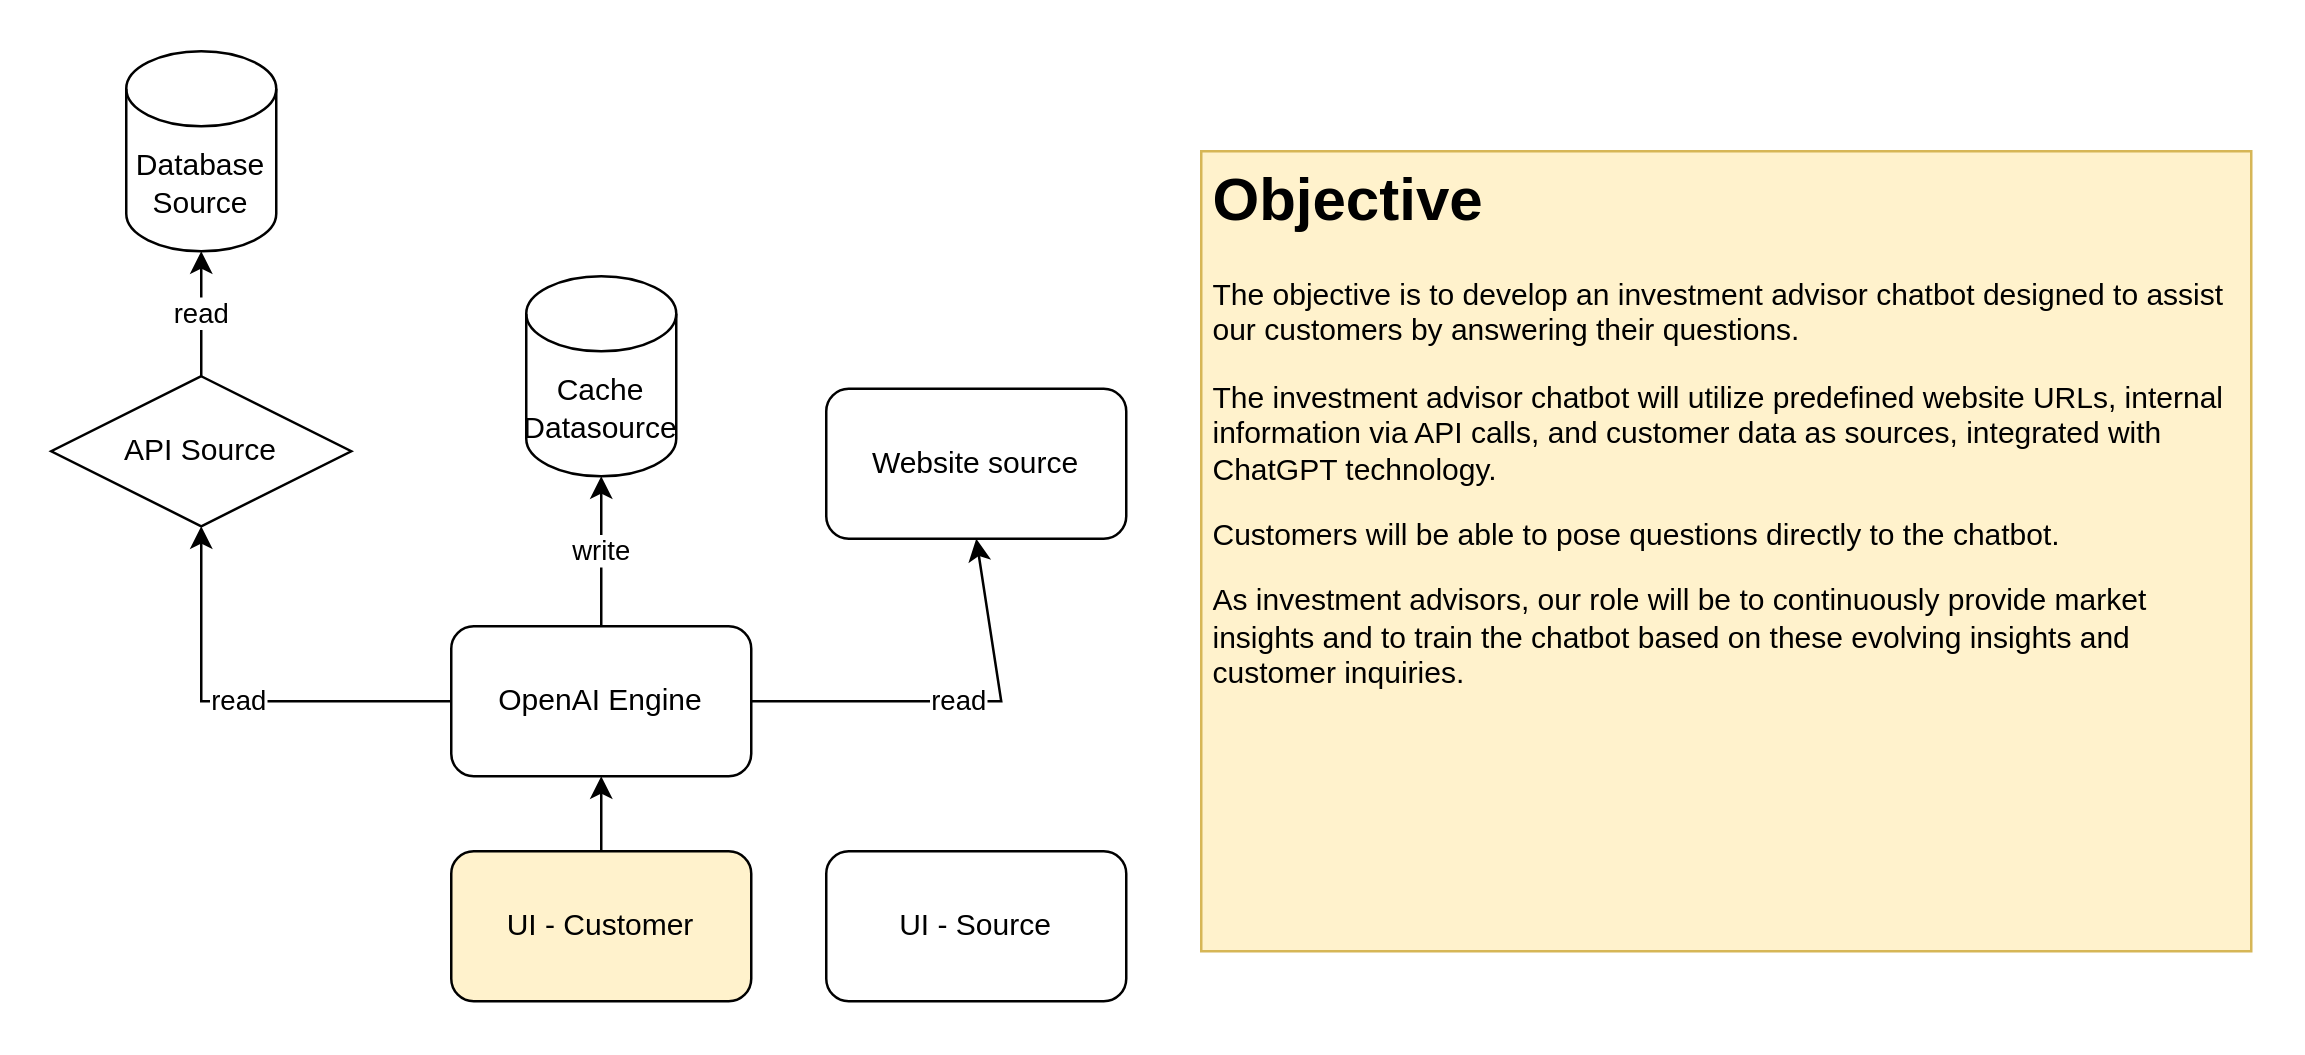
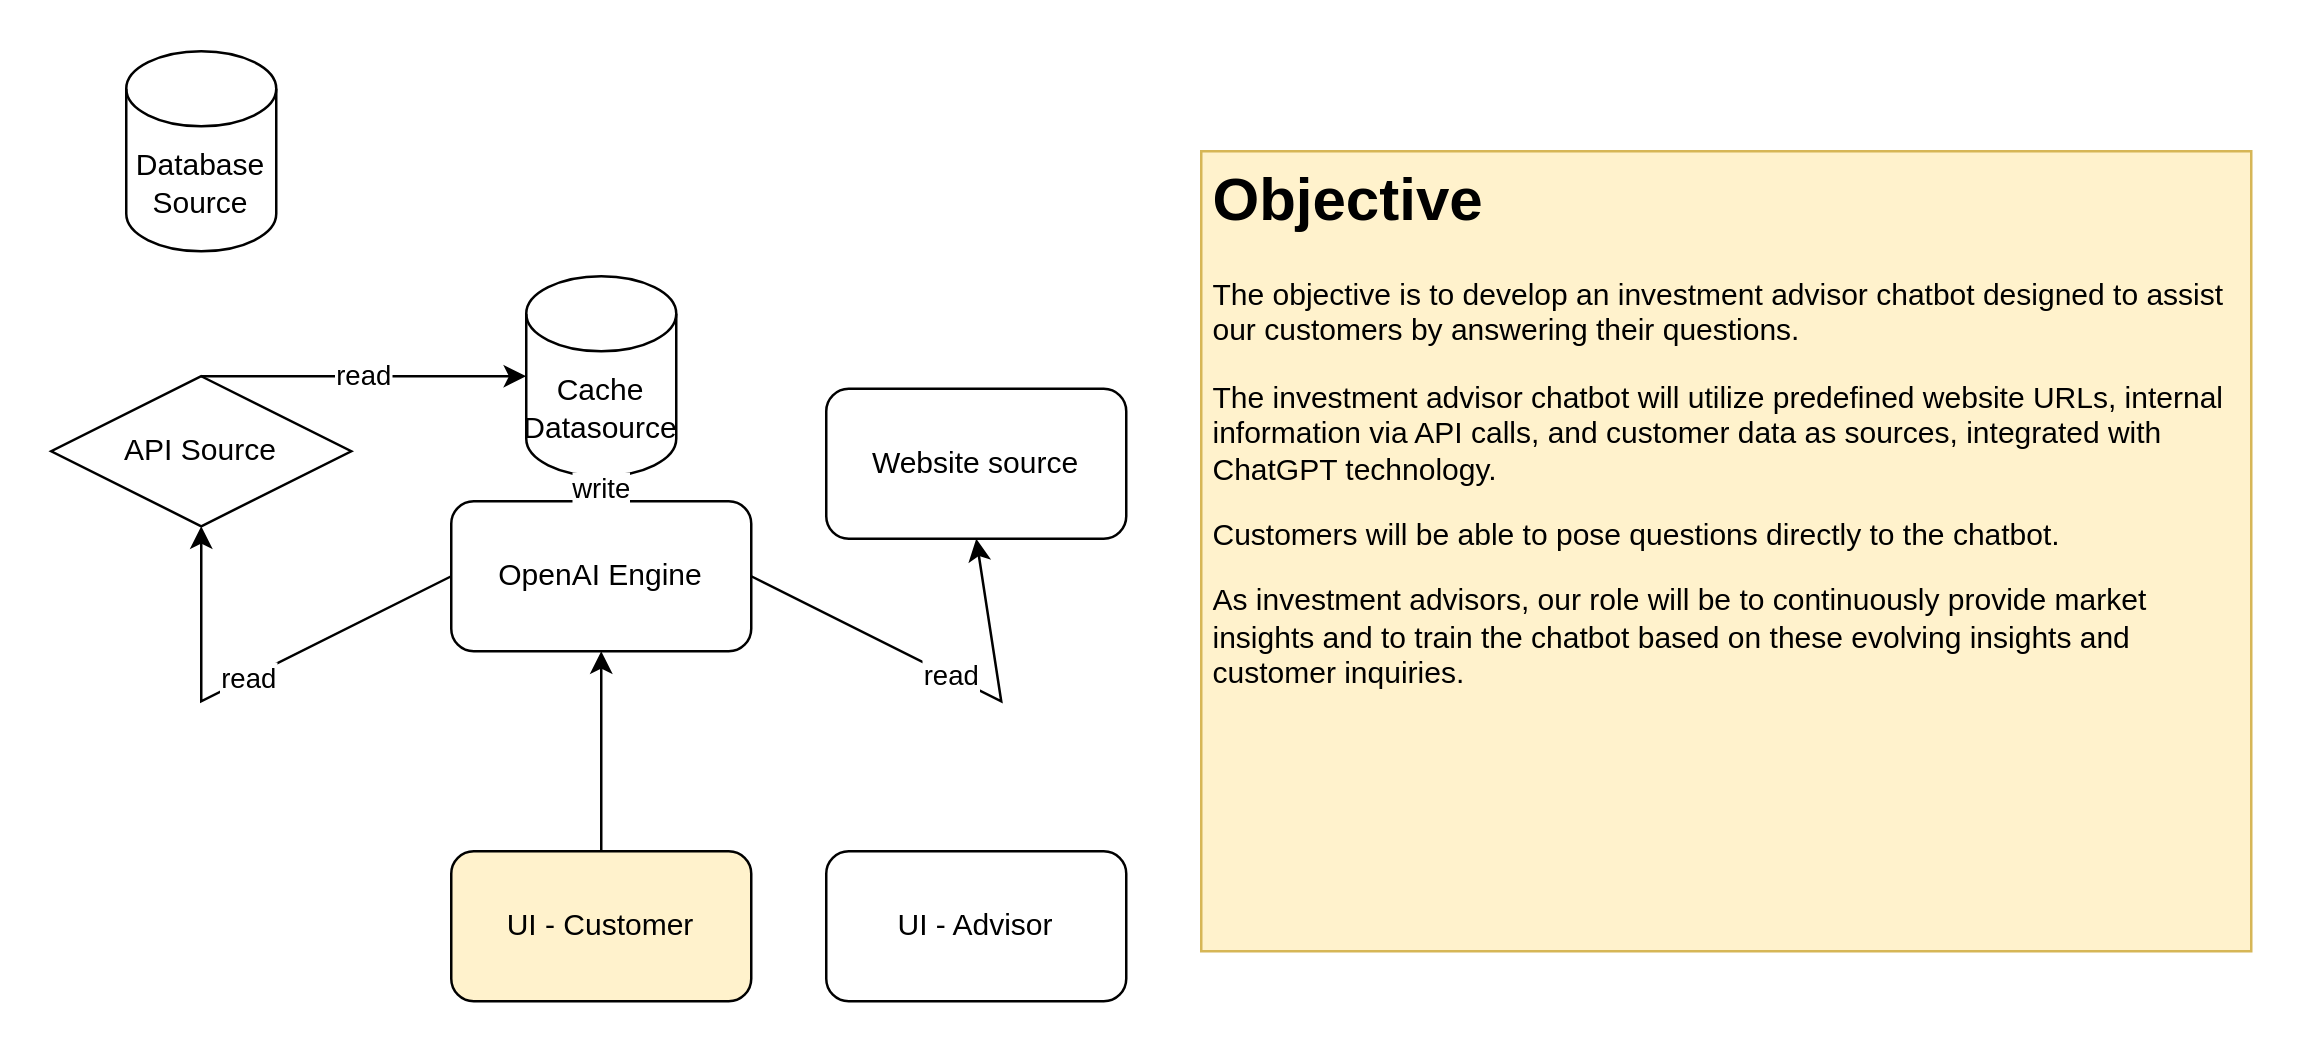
(201, 341) -> (355, 376)
(601, 701) -> (601, 576)
(976, 926) -> (976, 926)
